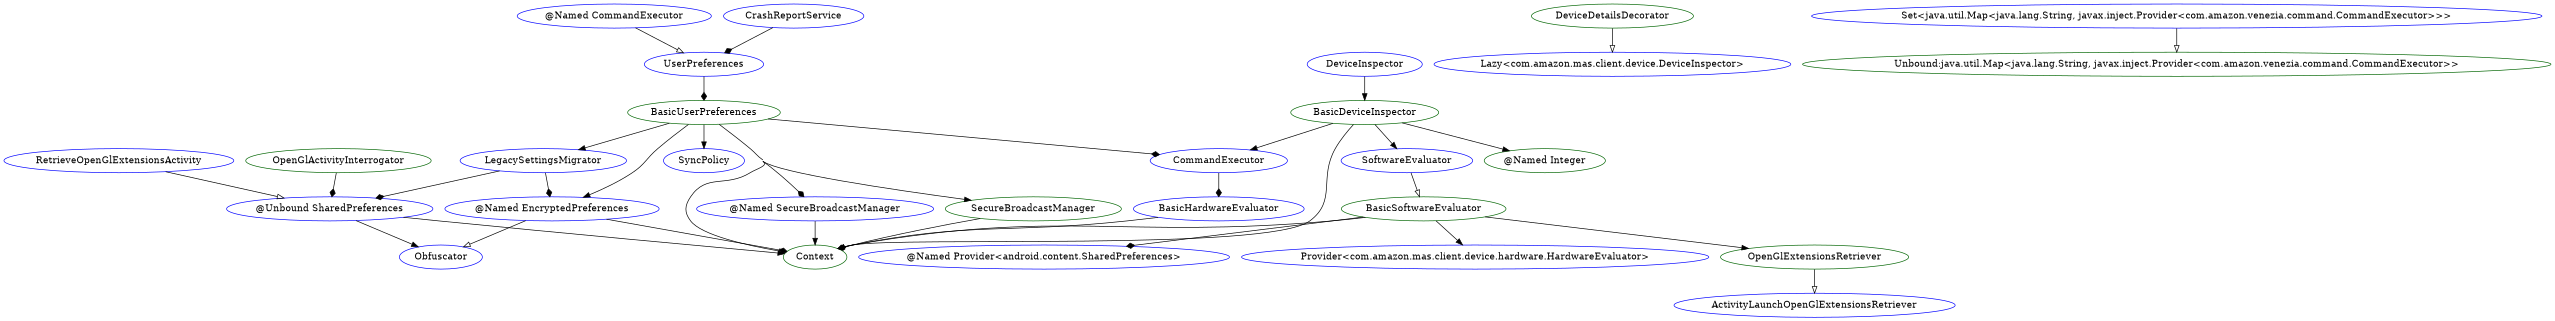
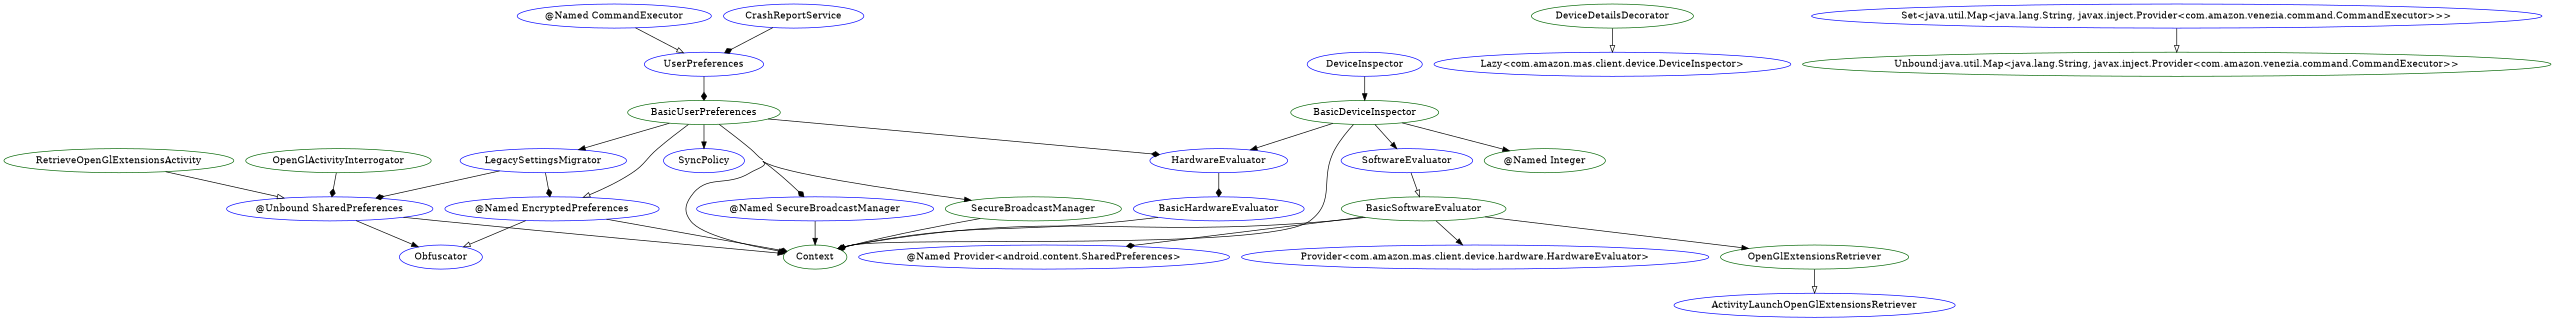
(119, 161) -> (119, 161)
(1219, 161) -> (1219, 161)
(642, 165) -> (642, 165)
